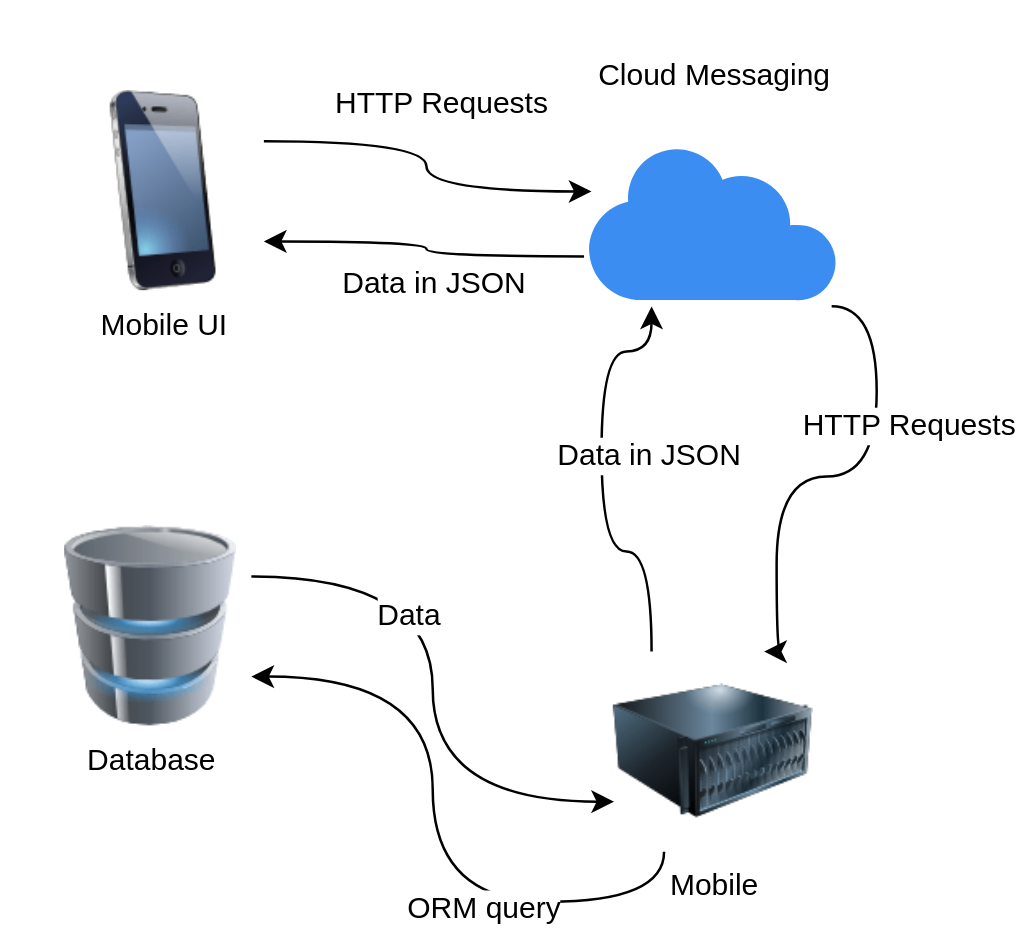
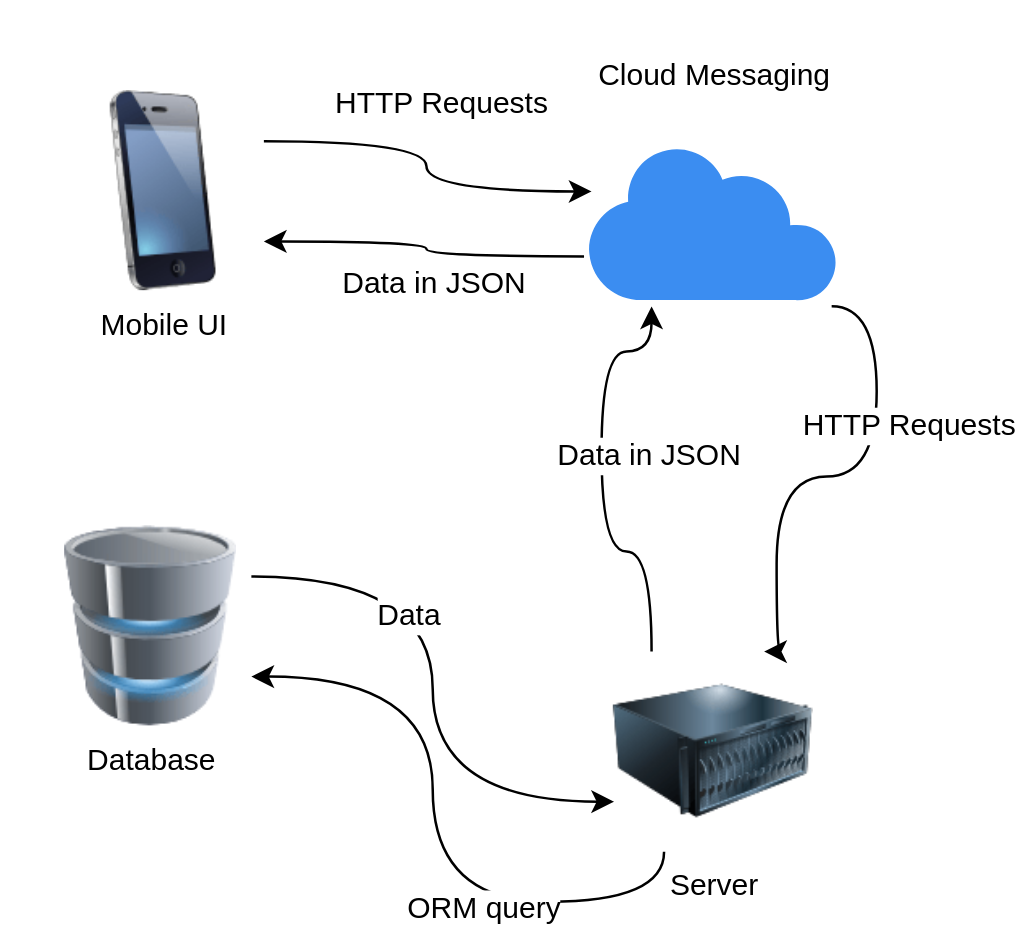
(715, 887) -> (715, 887)
